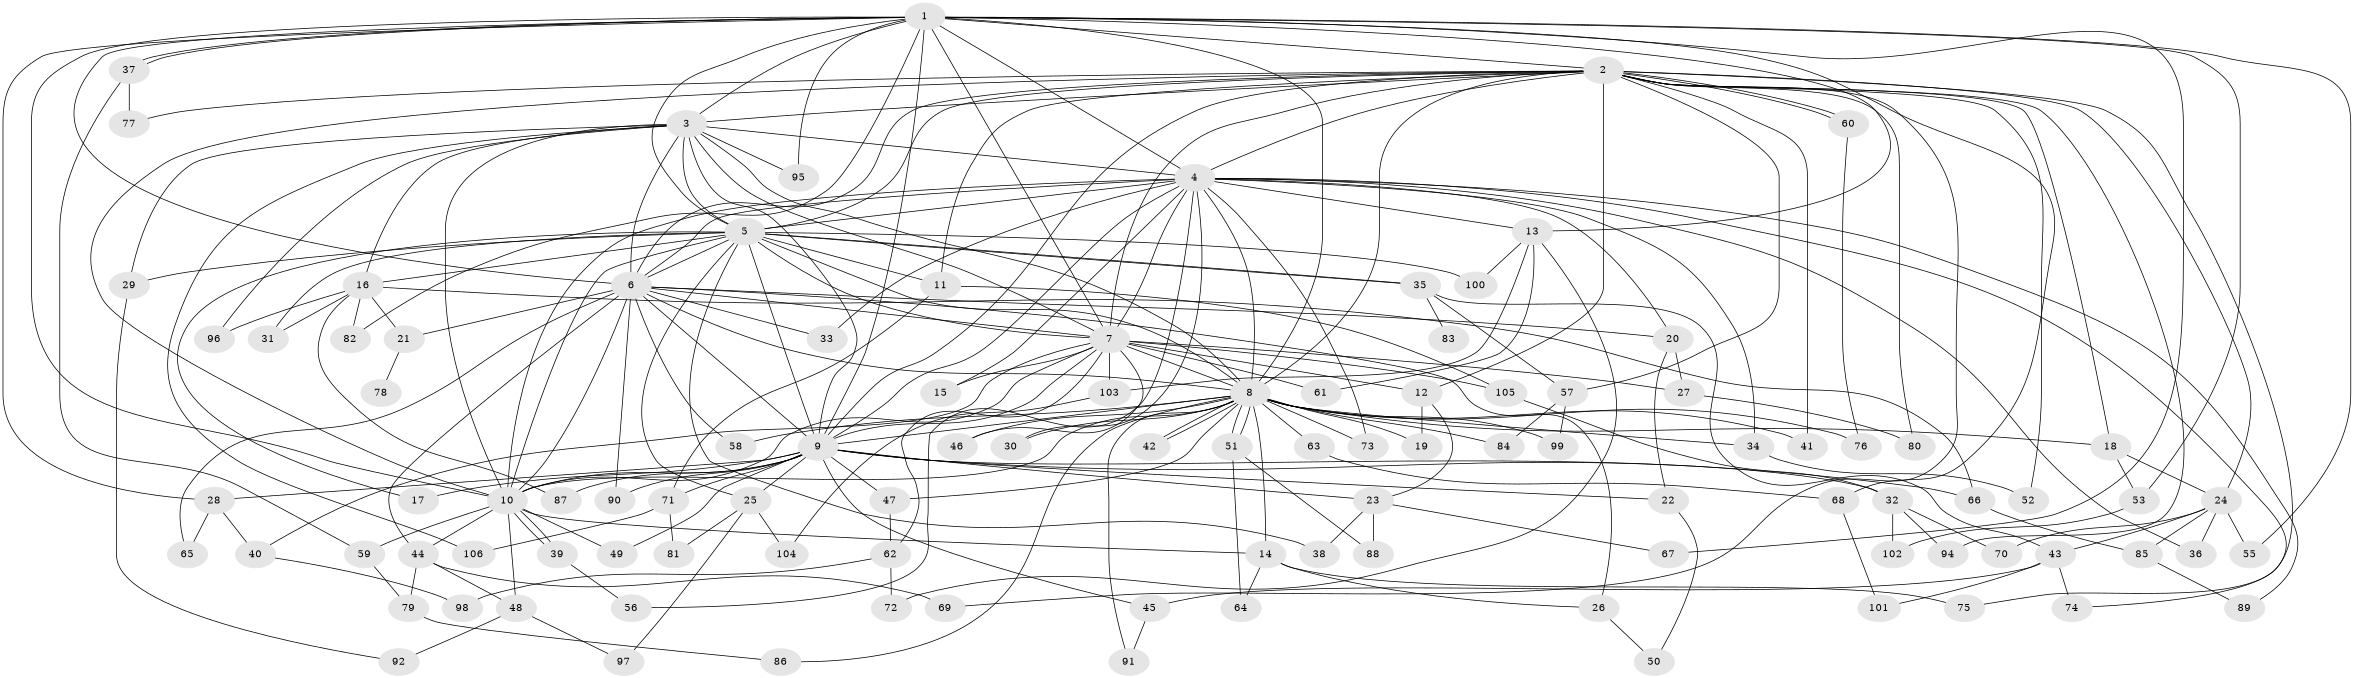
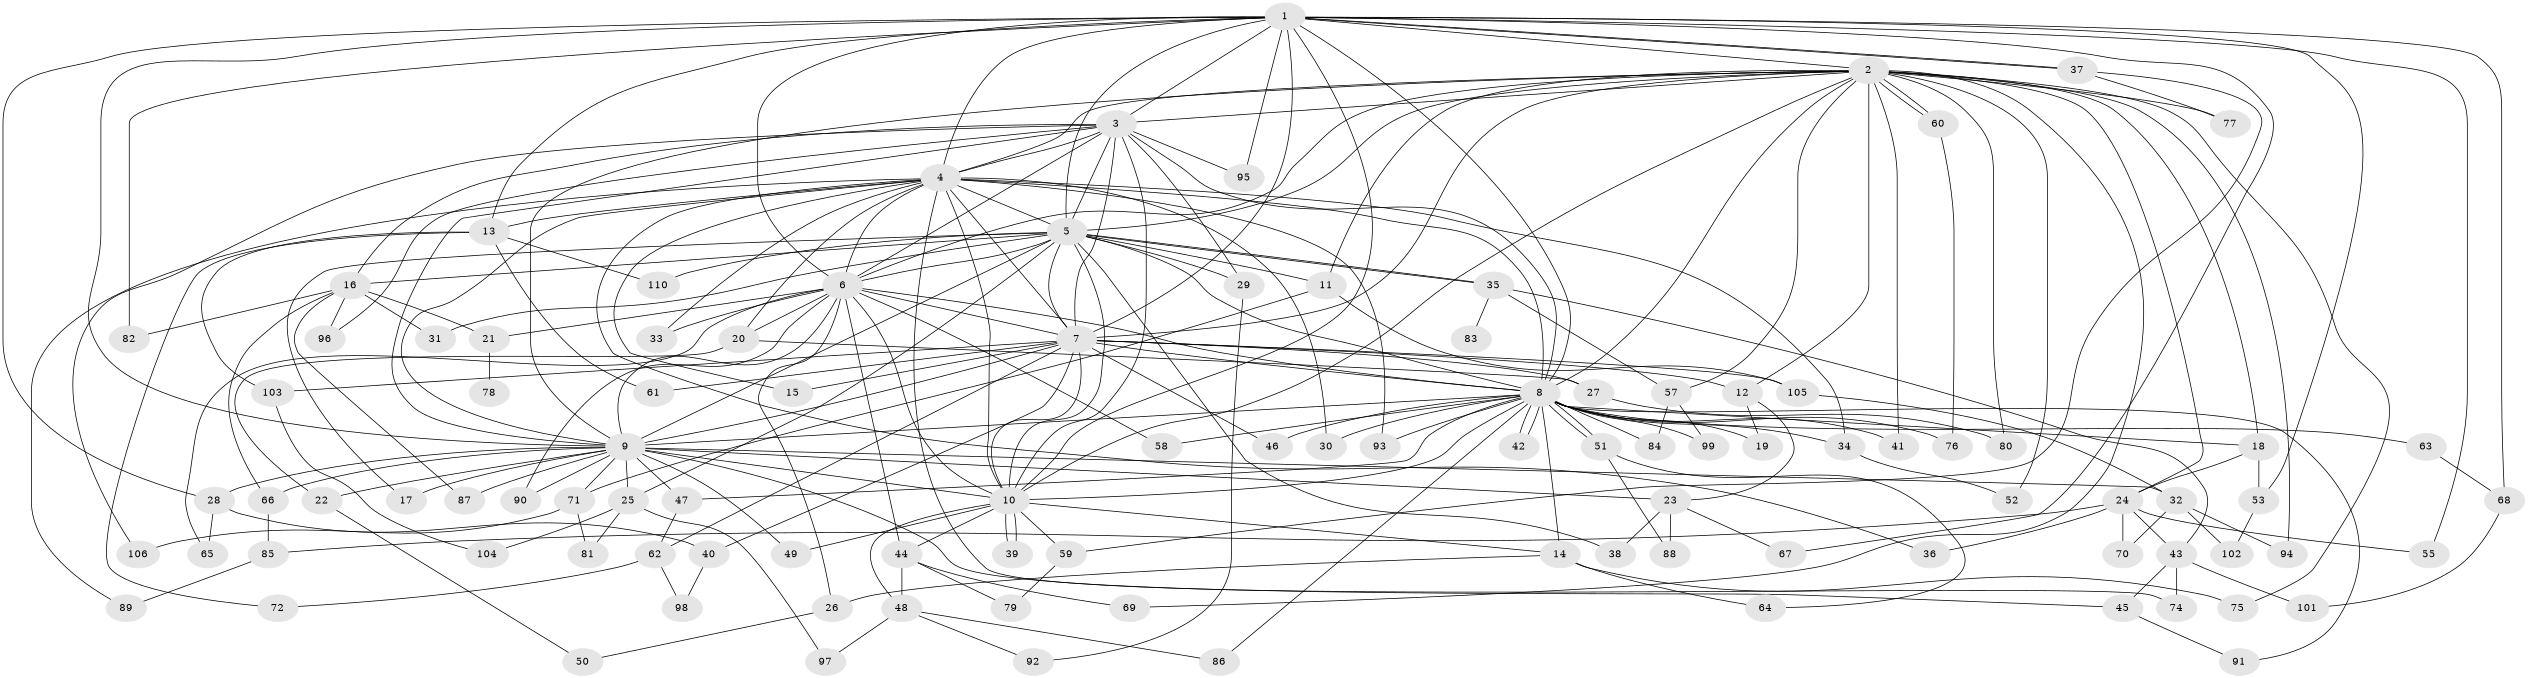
(1476, 285) -> (658, 285)
(1368, 447) -> (1380, 447)
(631, 608) -> none
(600, 643) -> (1061, 635)
